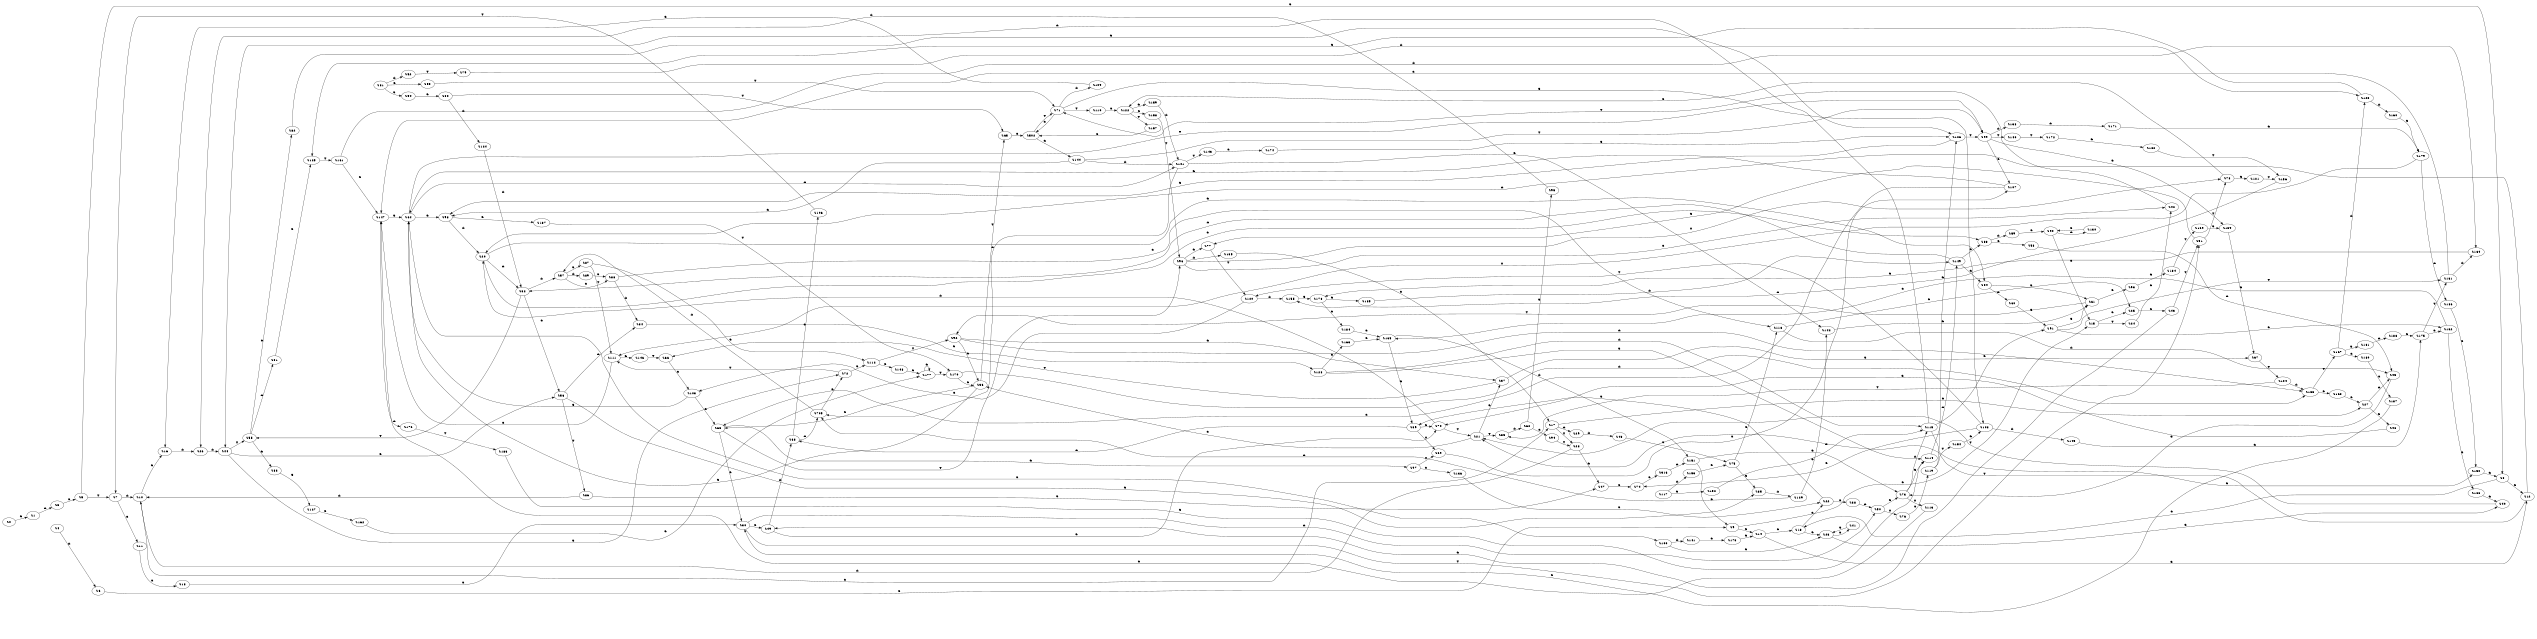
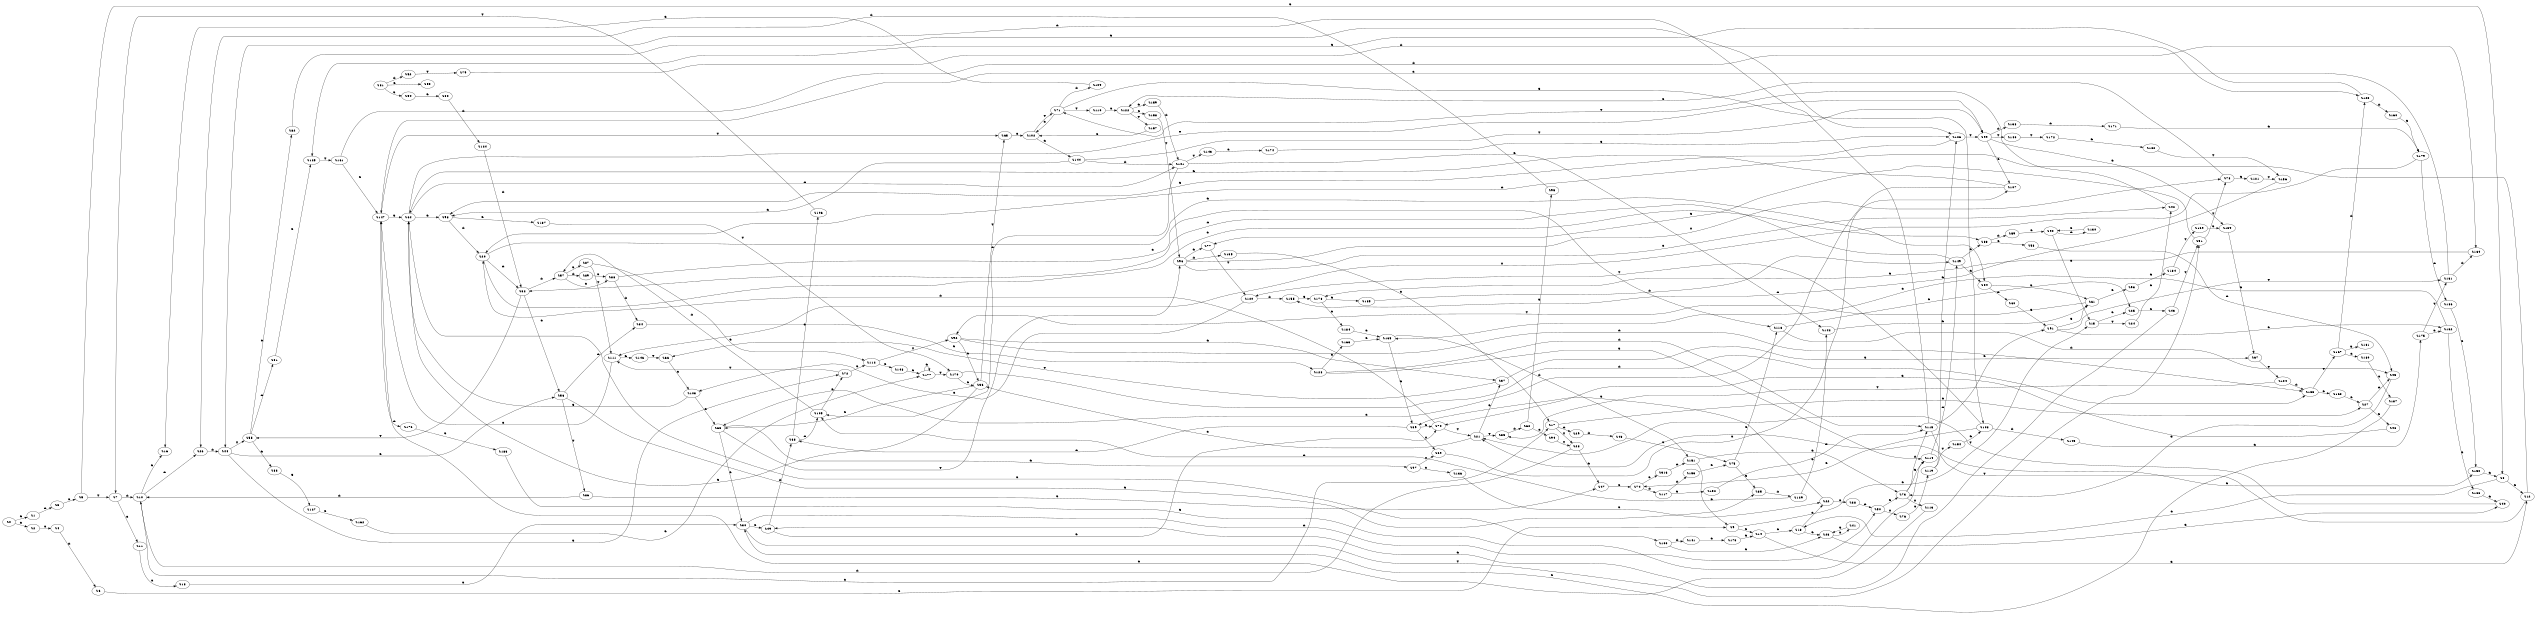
(746, 83) -> none
(732, 97) -> (659, 136)
(1031, 136) -> (1031, 136)
(2393, 336) -> none
(819, 413) -> (819, 413)
(446, 433) -> (446, 433)
(181, 451) -> (169, 475)
none -> (1648, 490)
none -> (33, 528)
